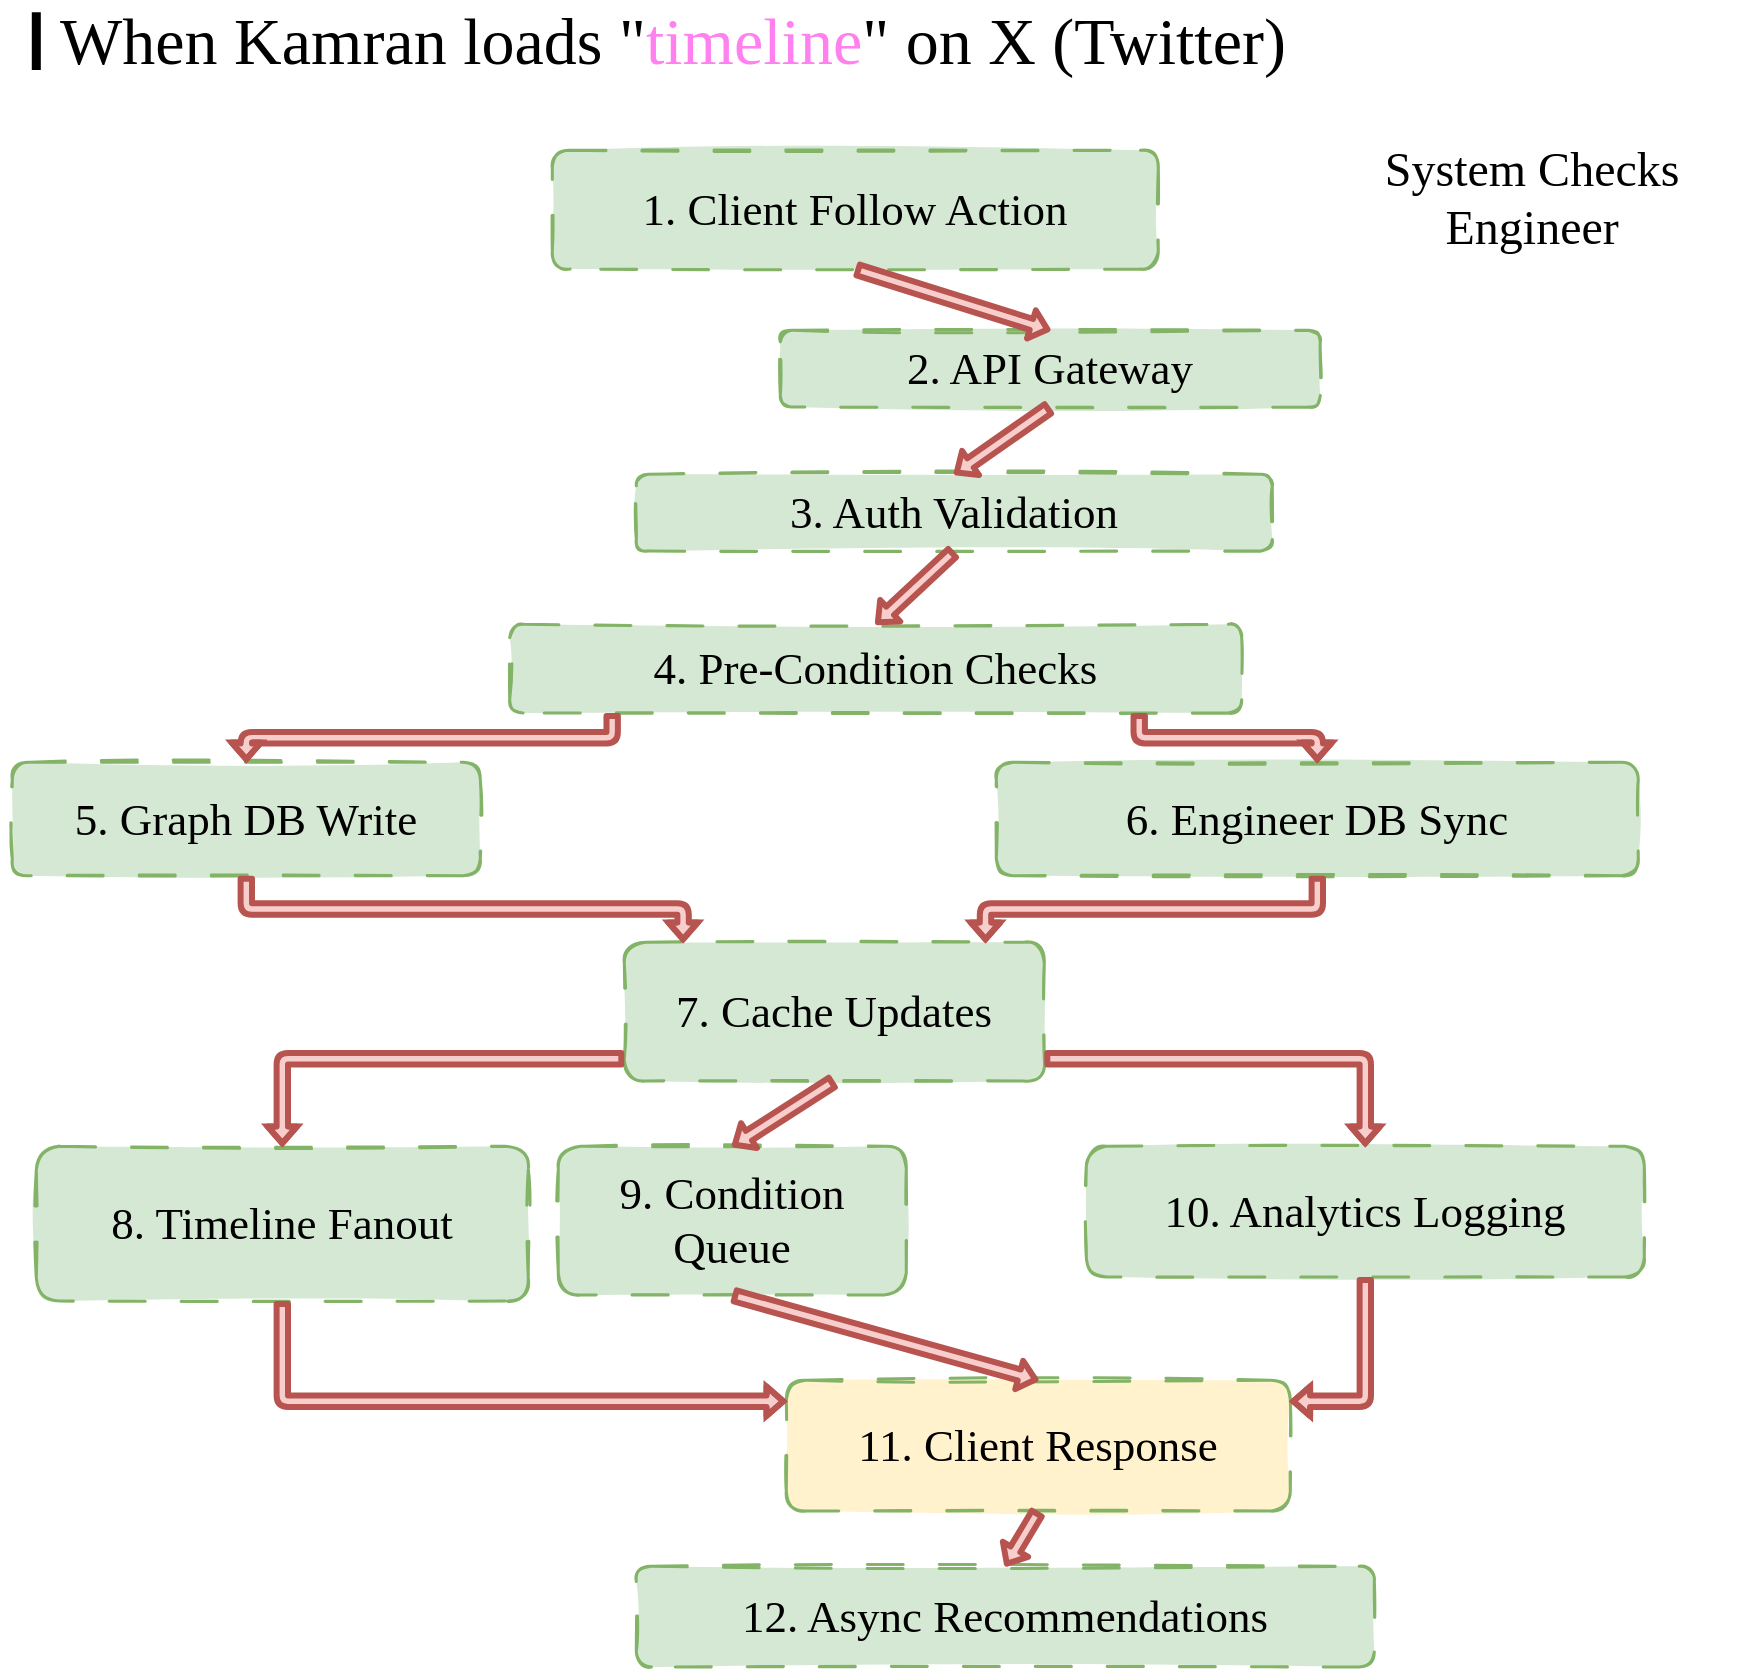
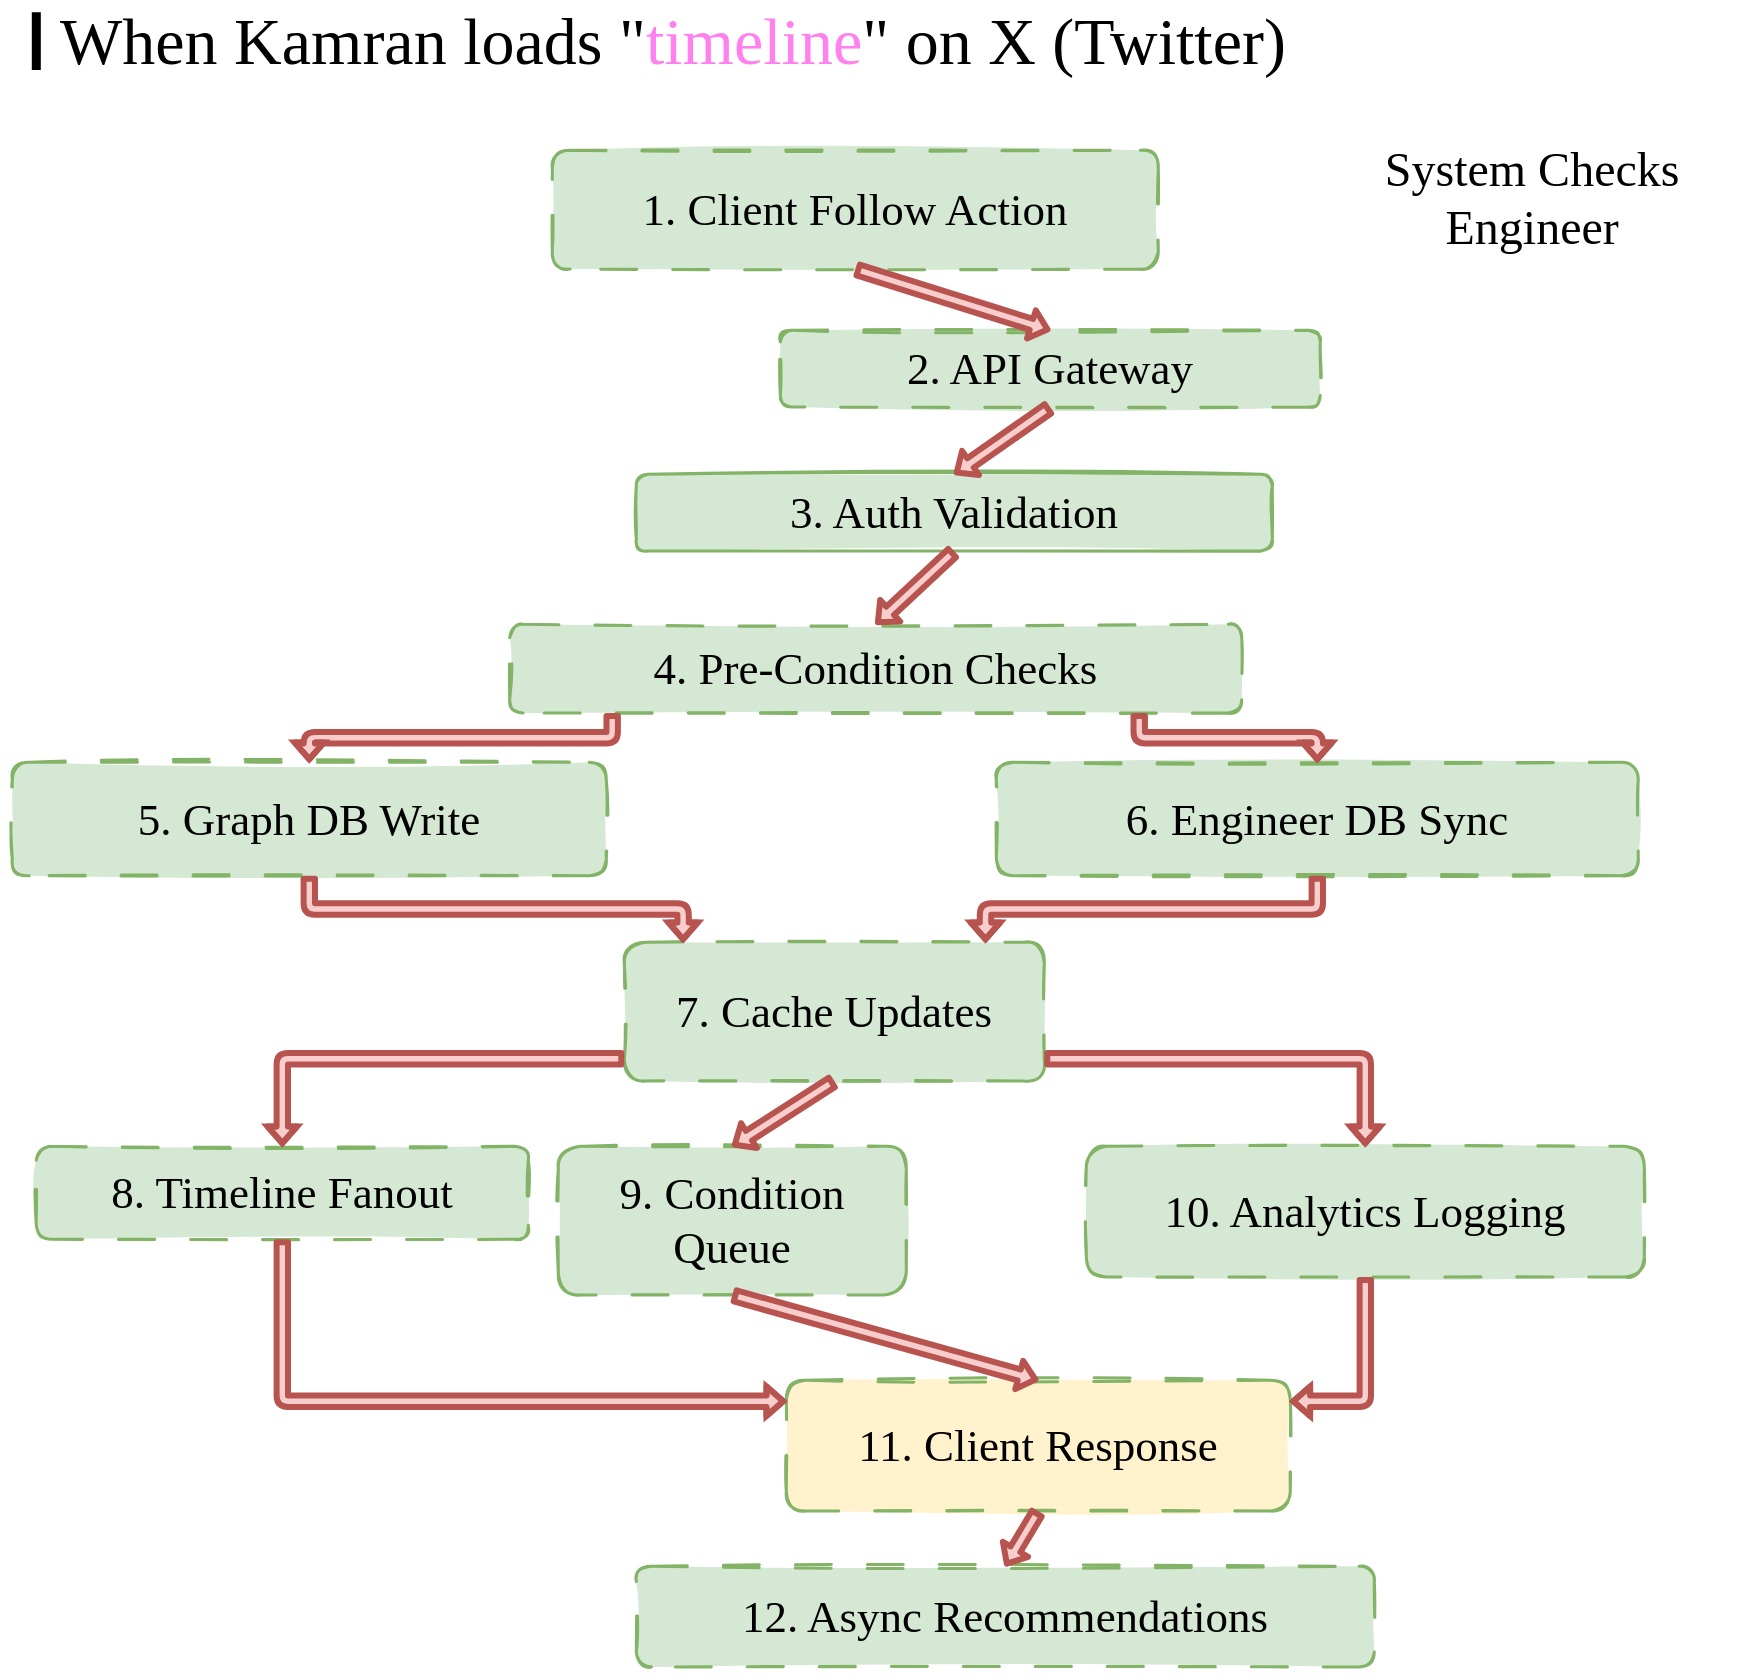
(954, 513) -> (954, 513)
(246, 819) -> (309, 819)
(282, 1224) -> (282, 1193)
